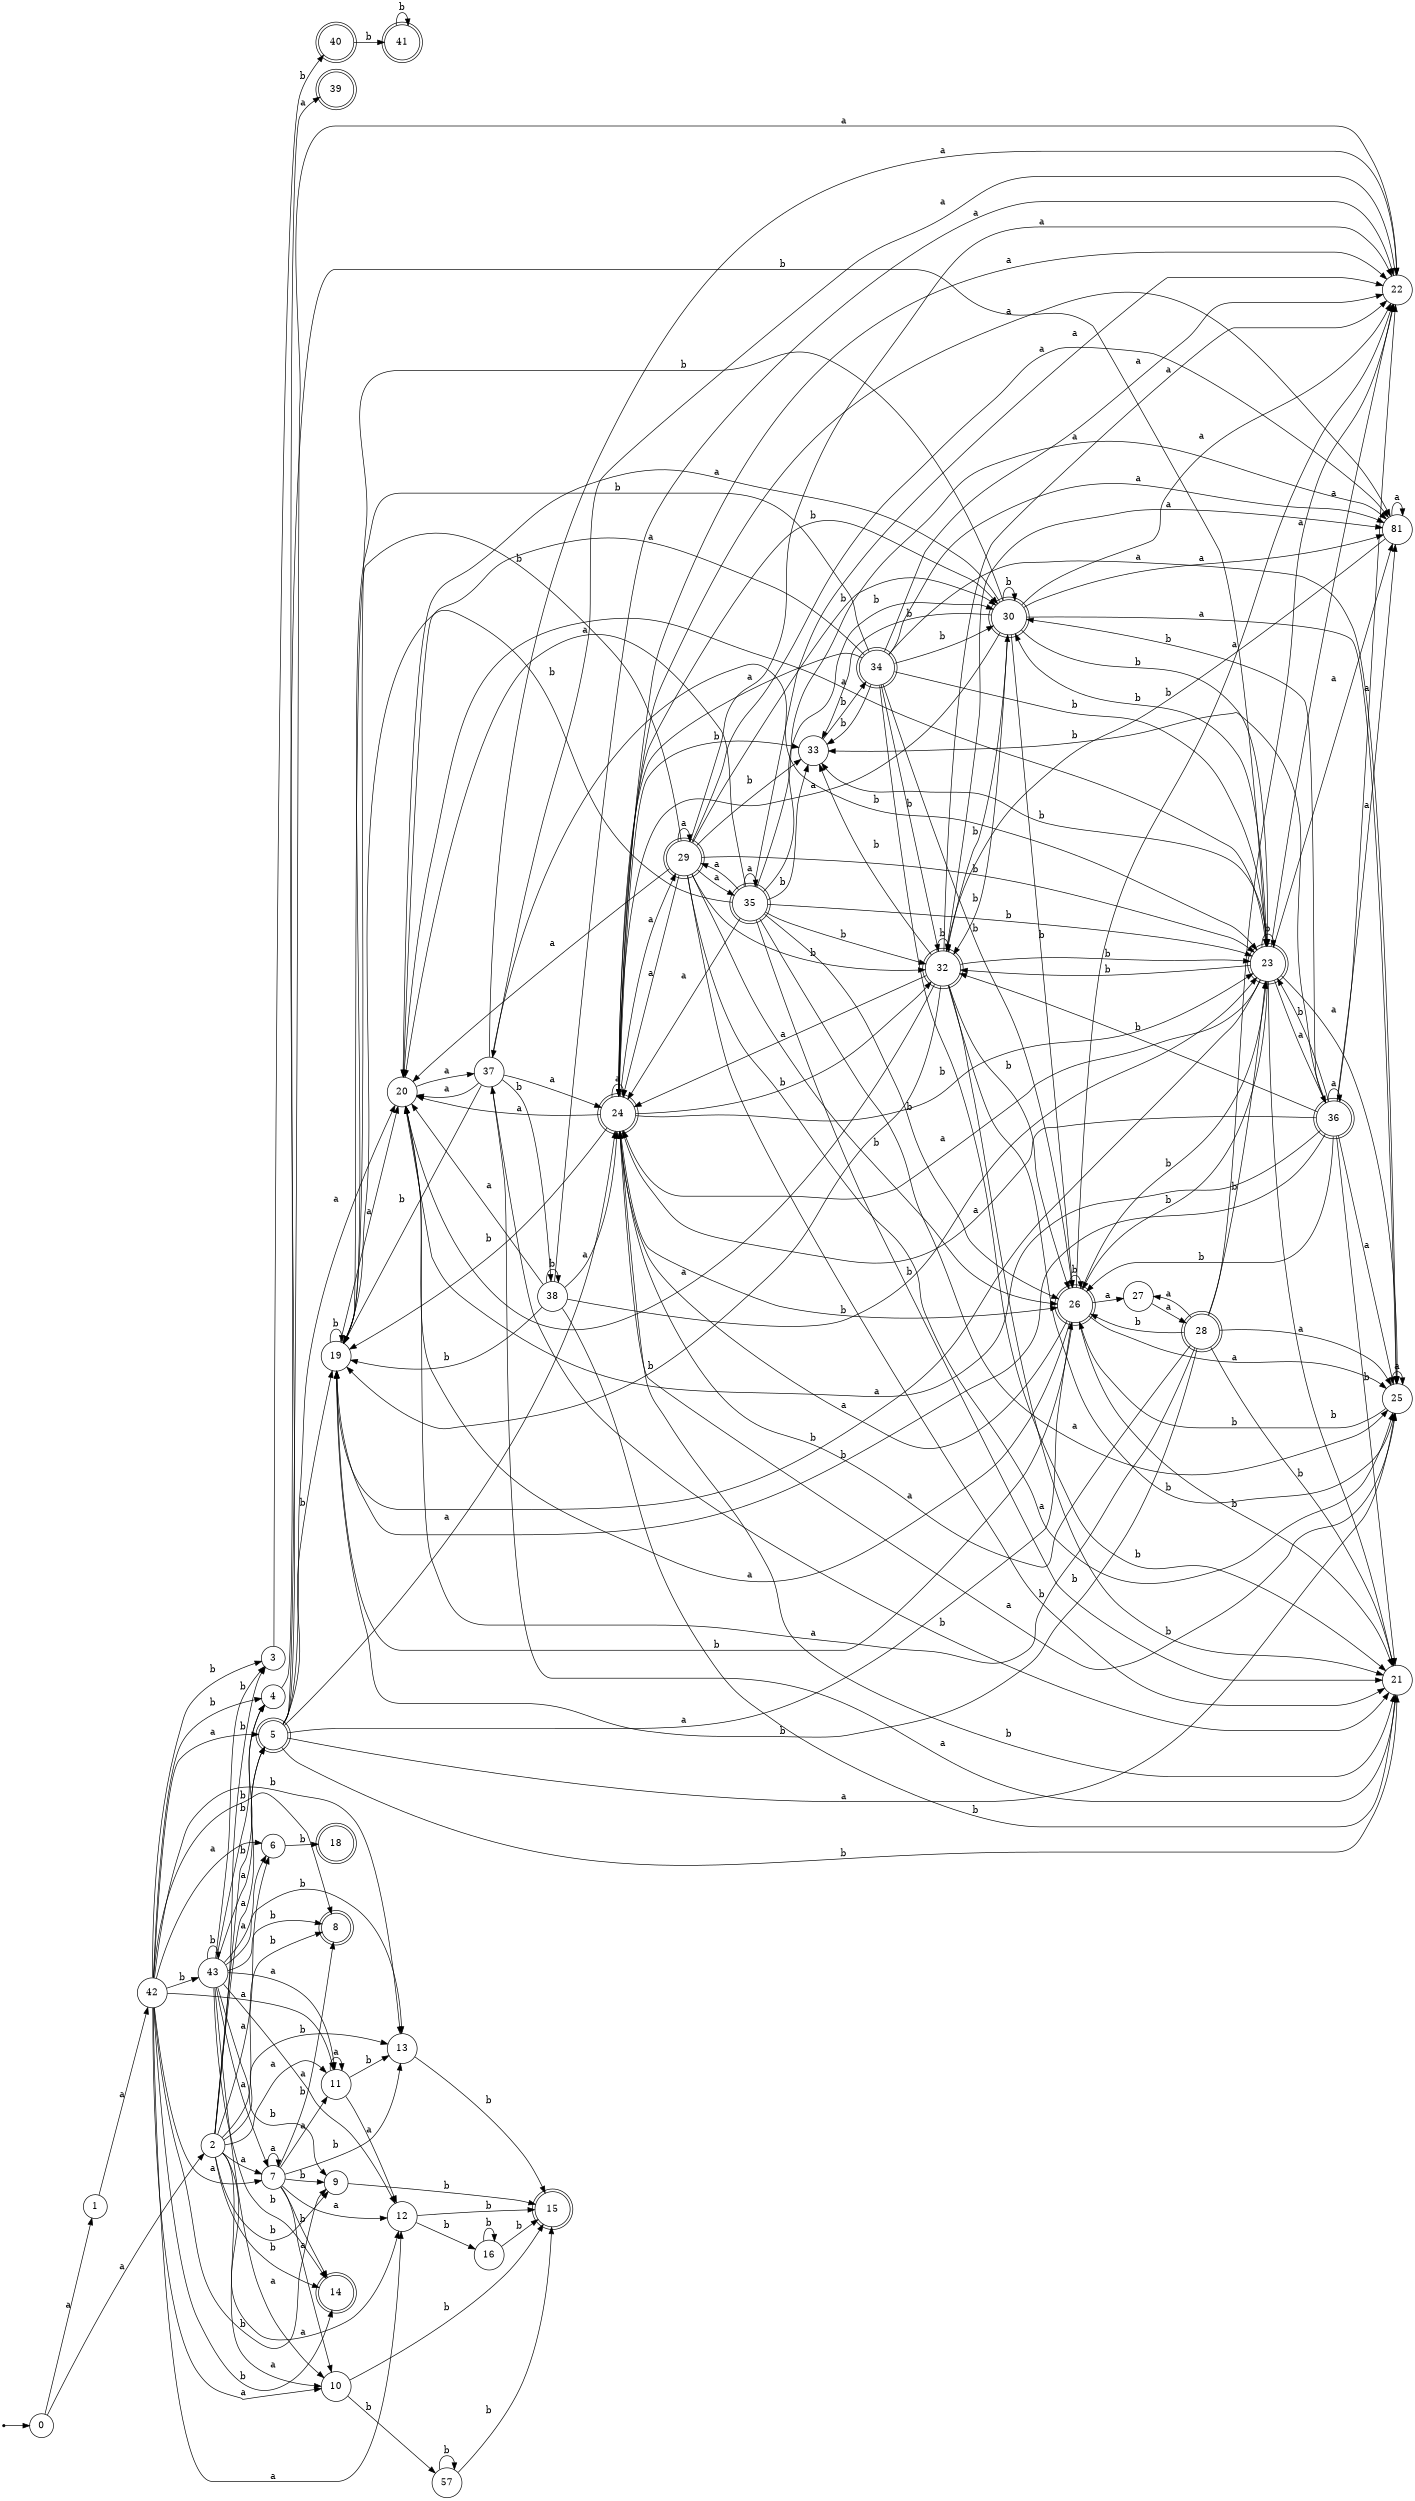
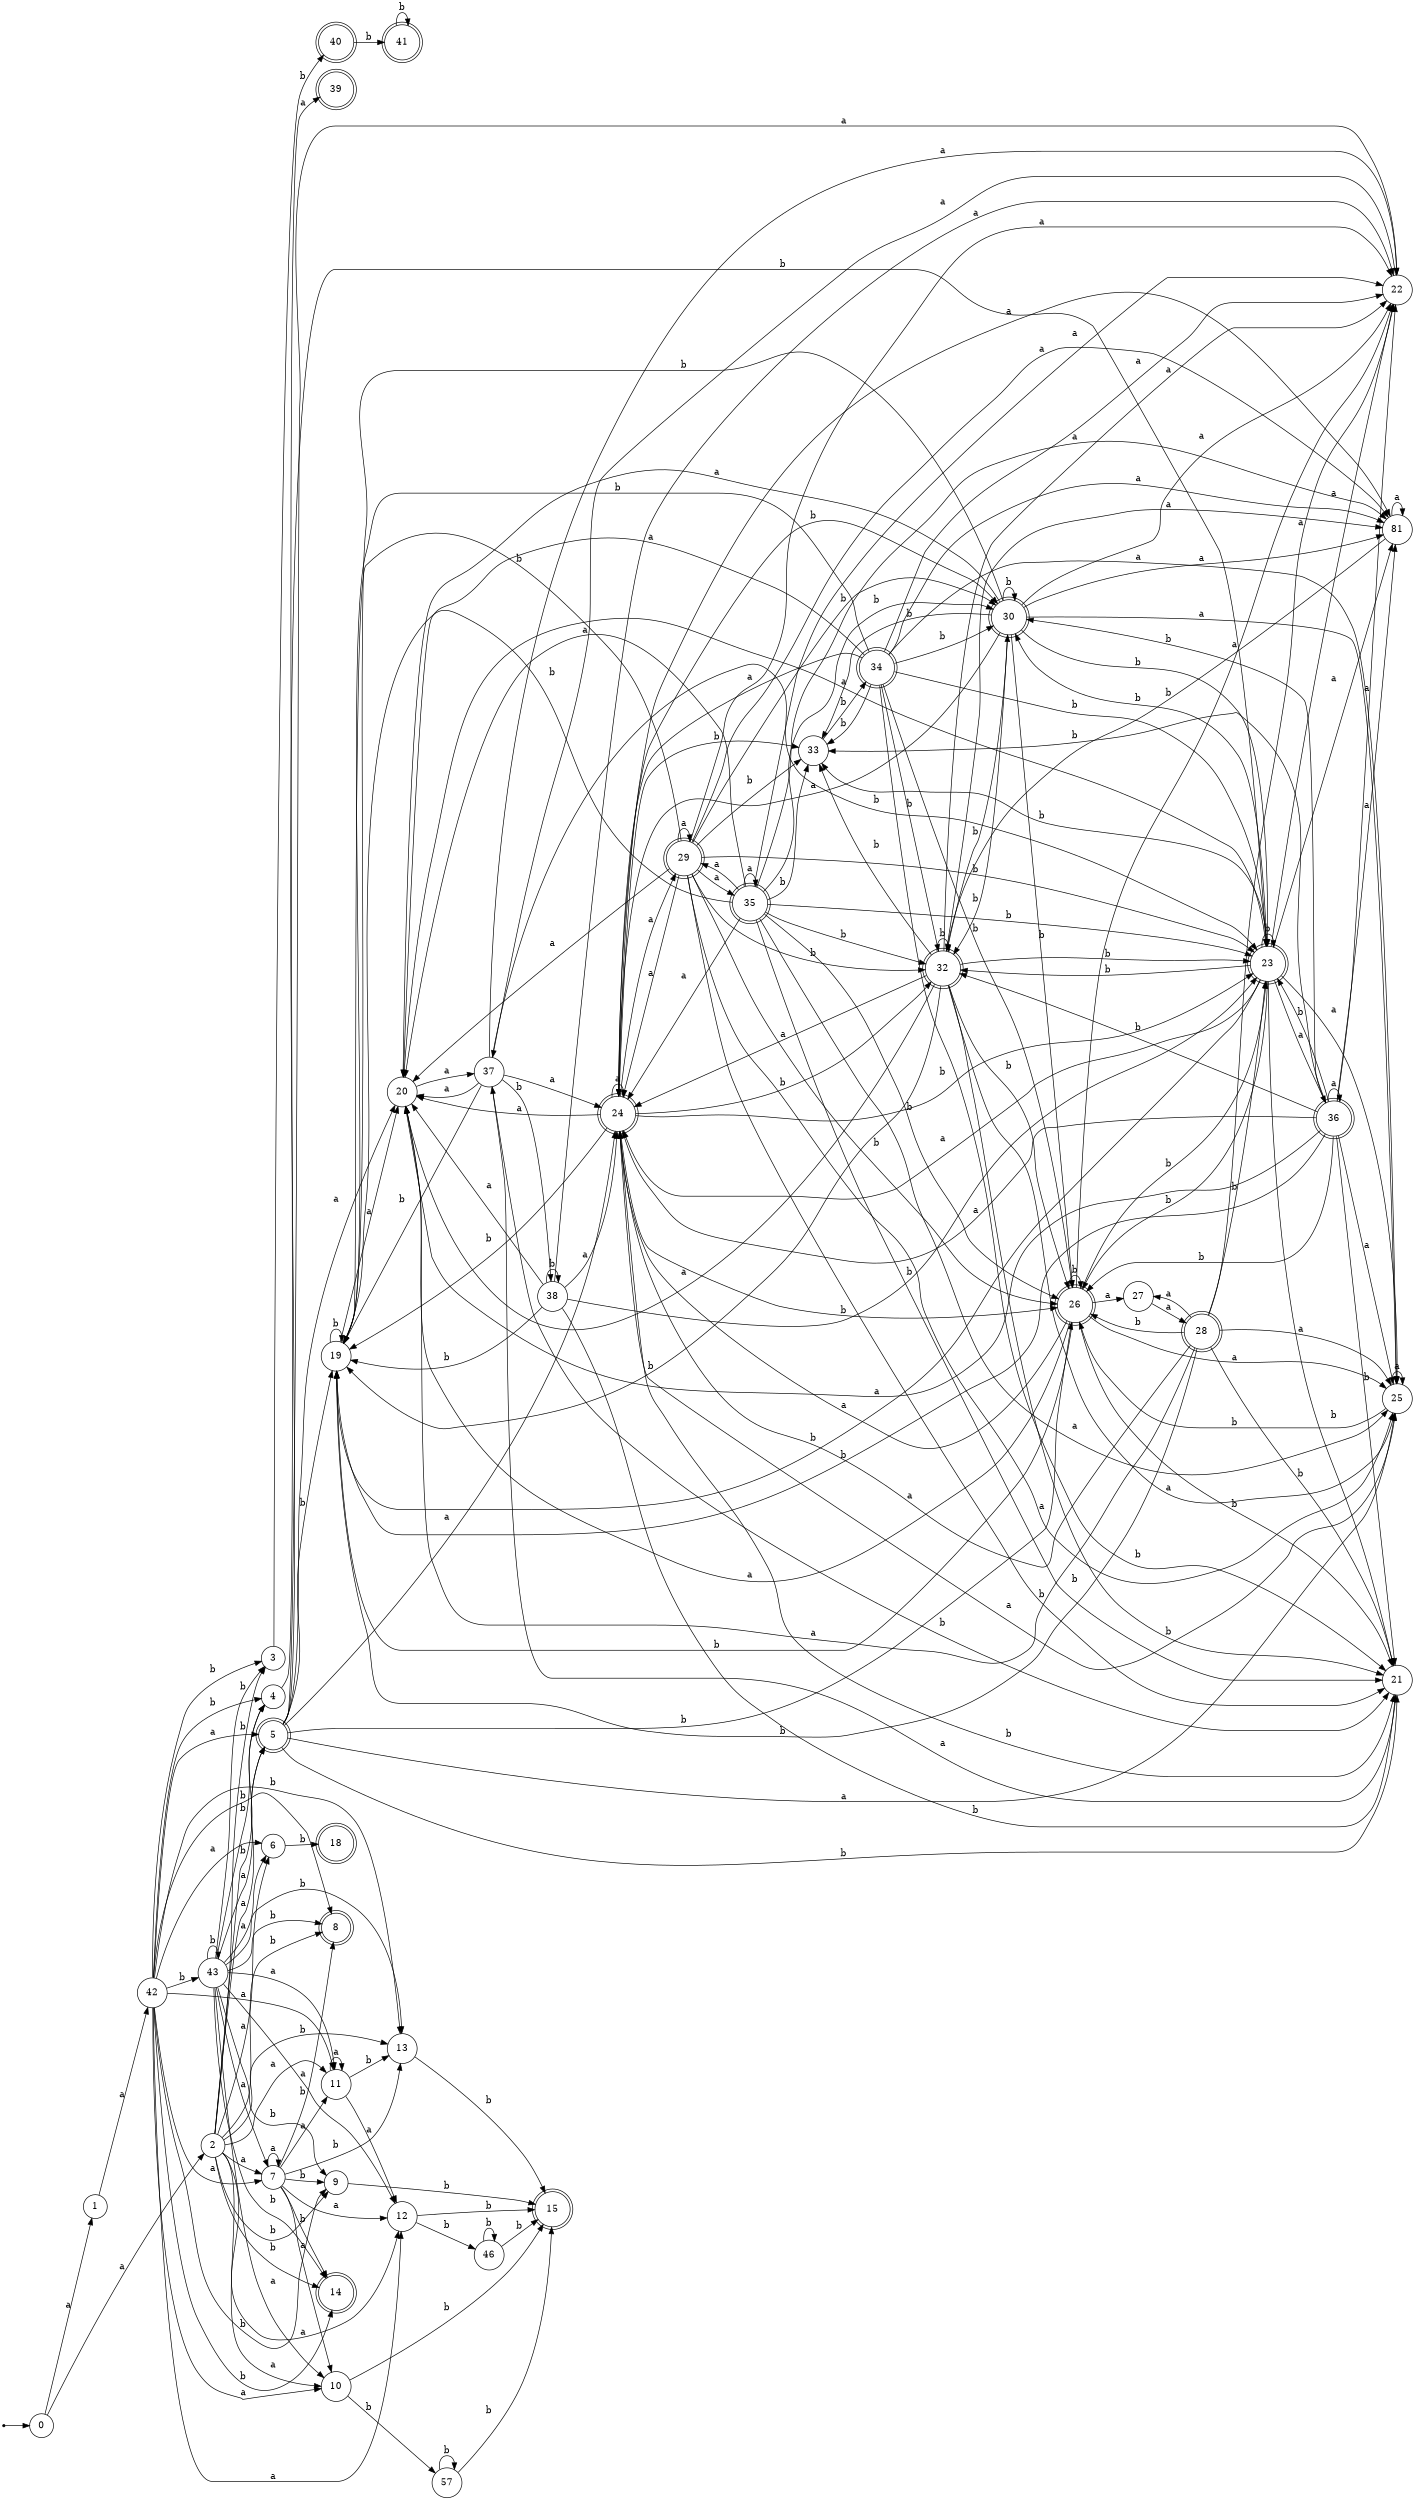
(764, 438) -> none
(1169, 1488) -> (1169, 1488)
(684, 1720) -> (684, 1720)
(489, 2255) -> (489, 2255)
